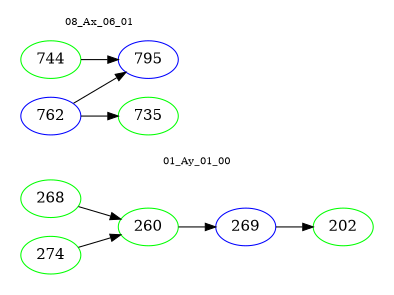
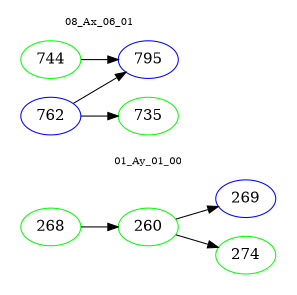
(343, 227) -> none
(94, 243) -> (192, 240)
